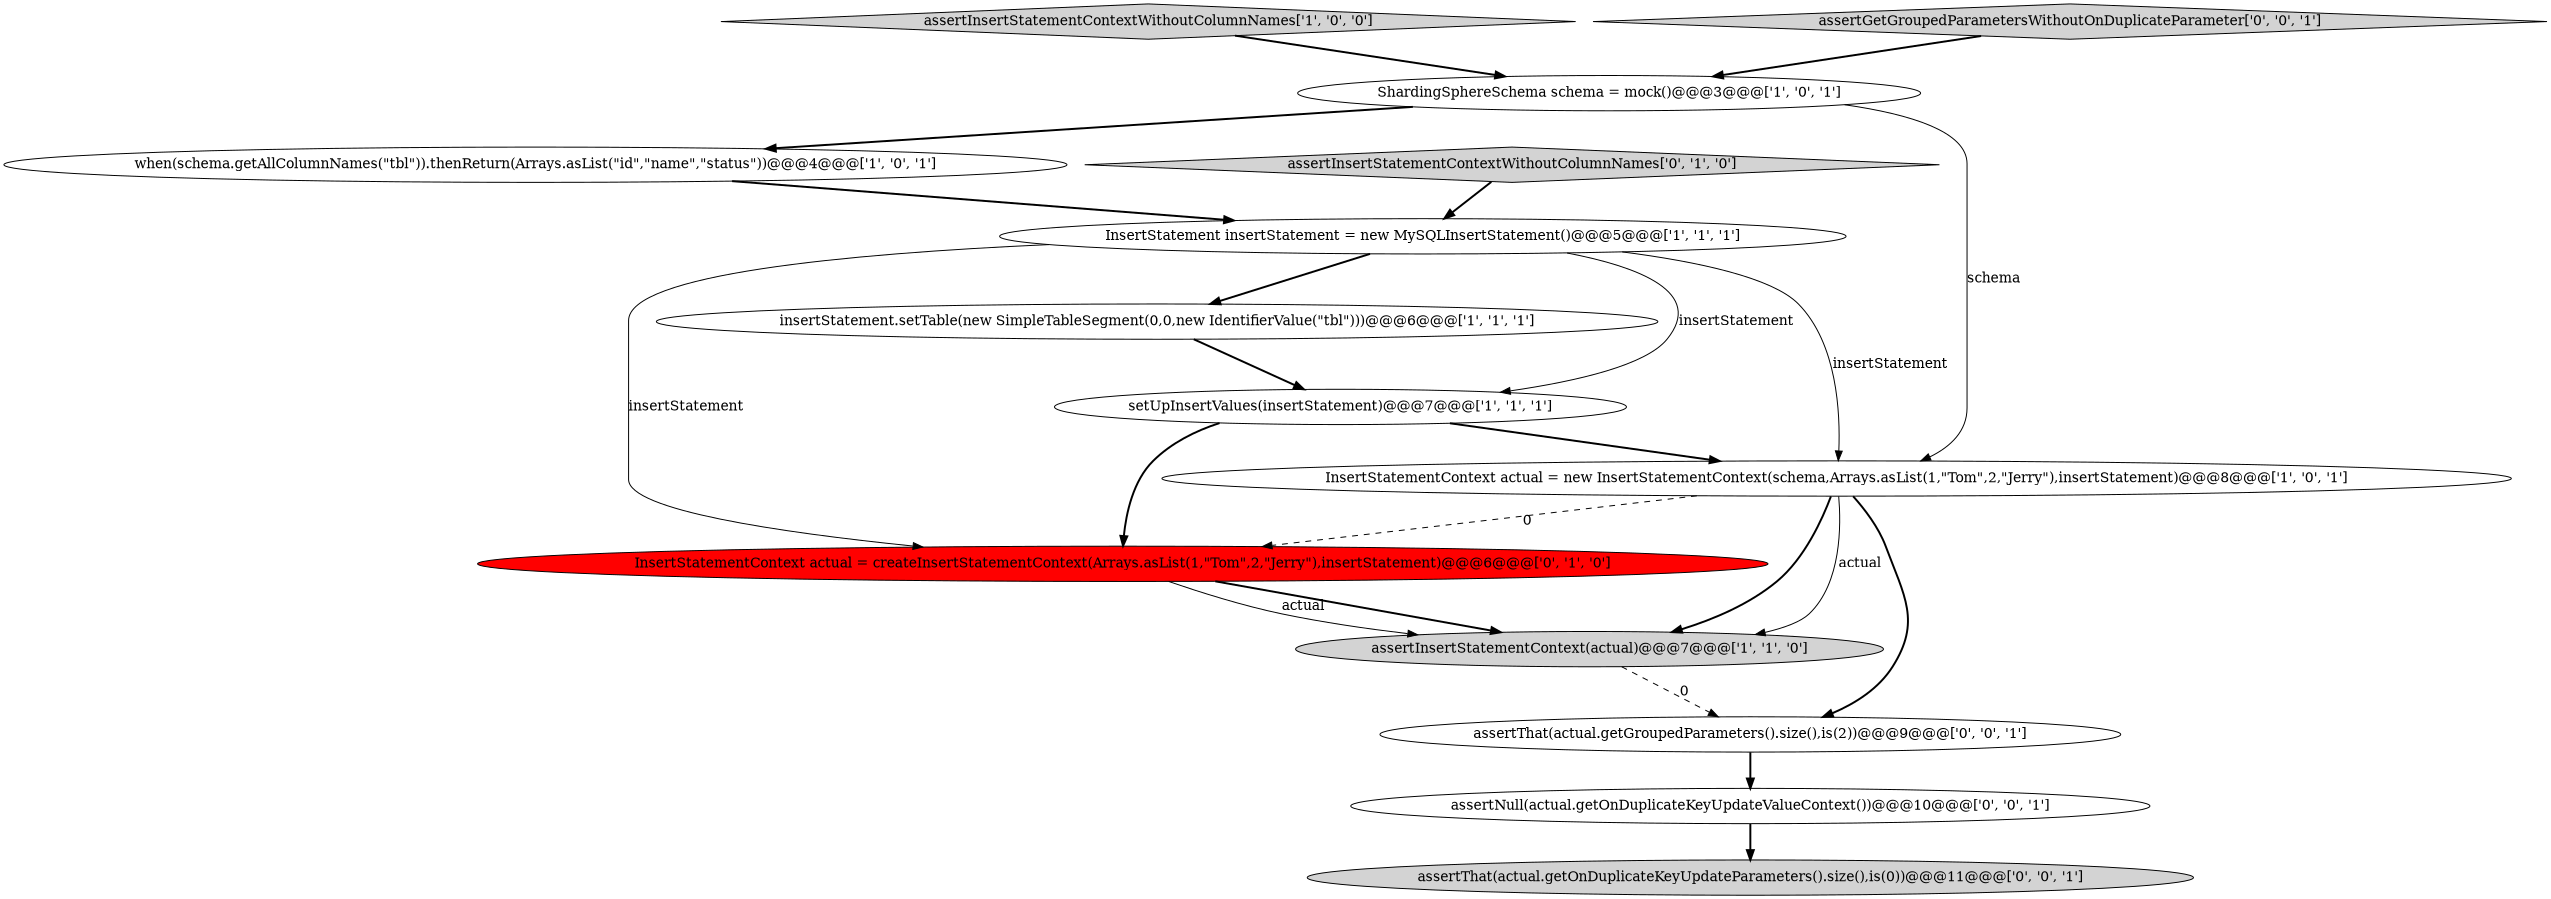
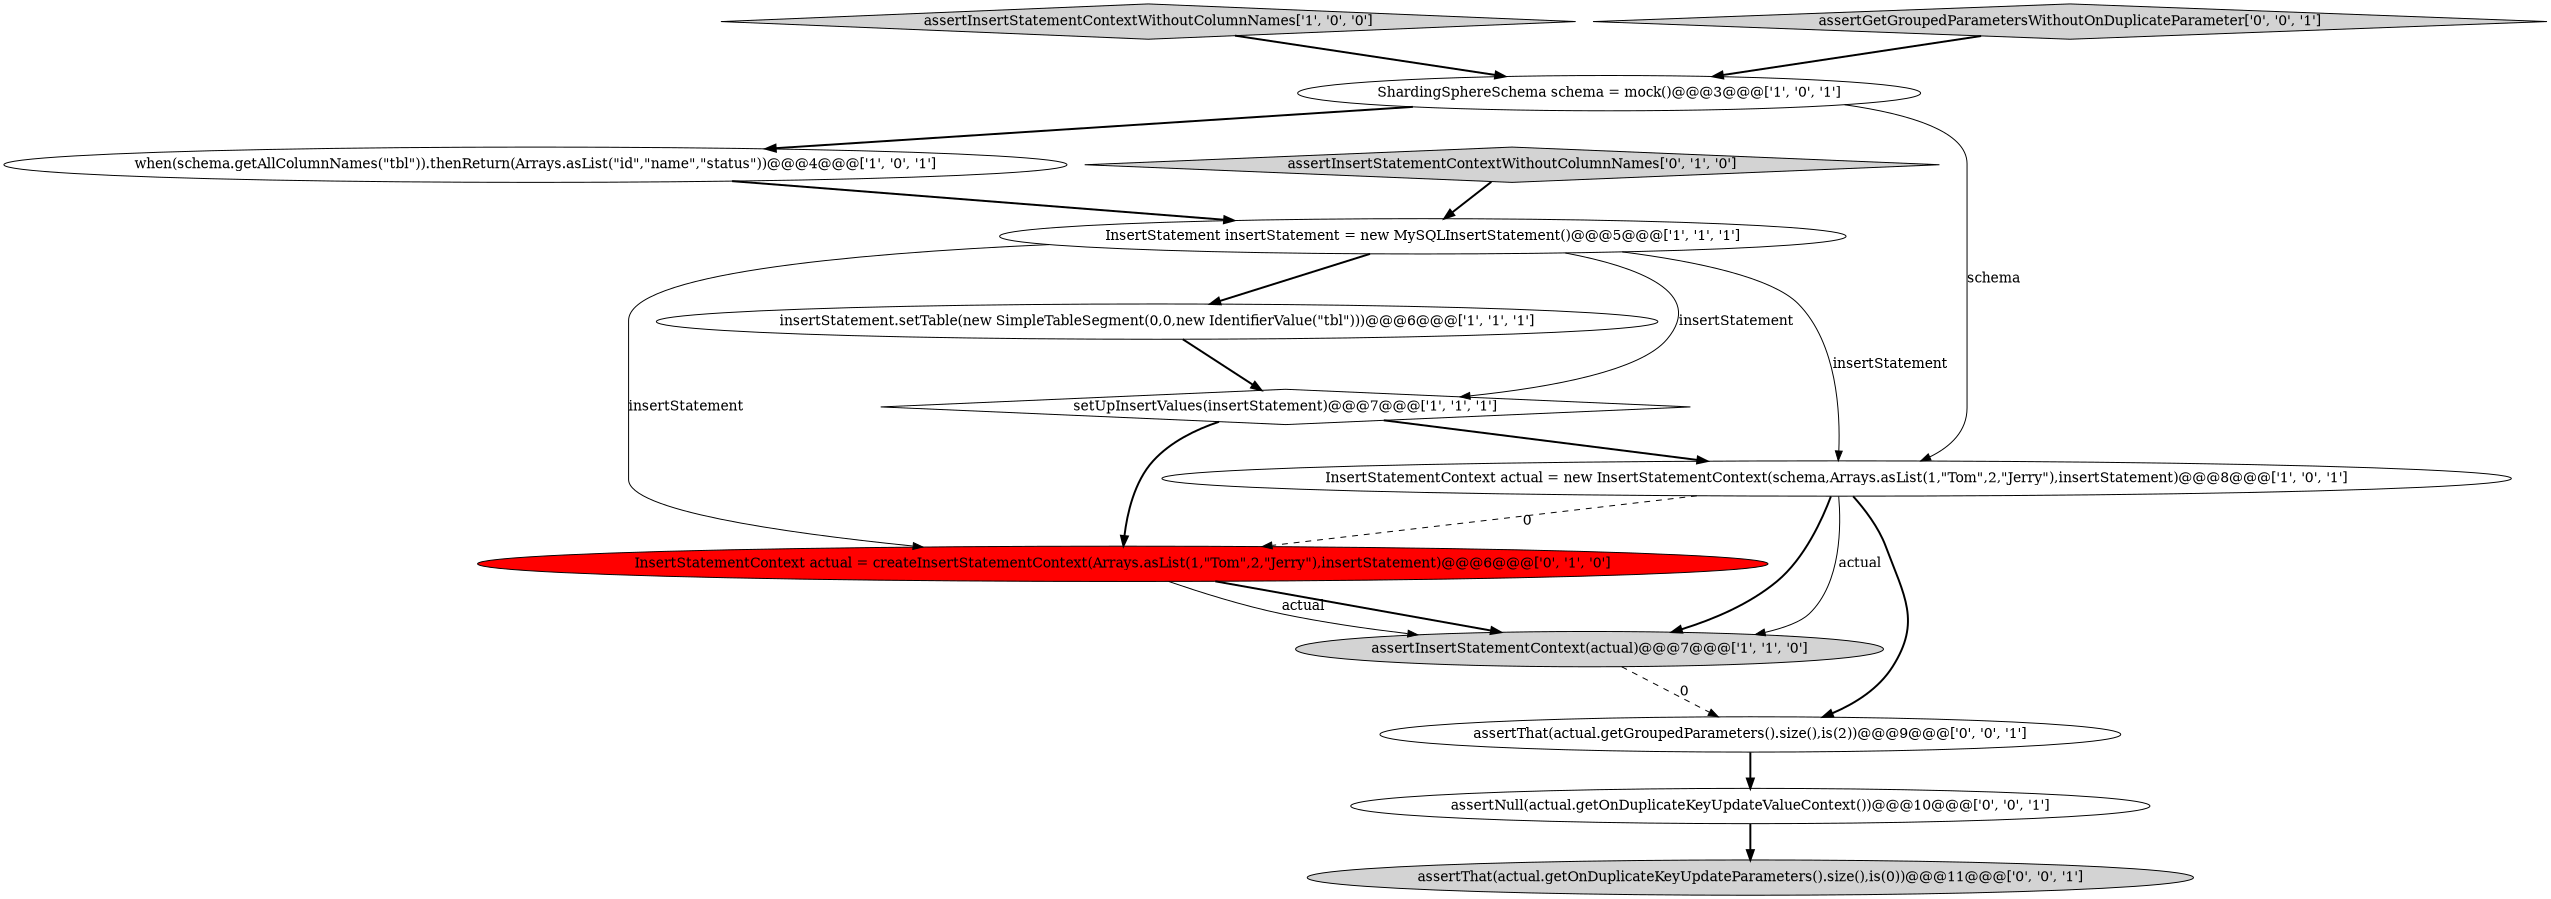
(1341, 407) -> (1286, 407)
